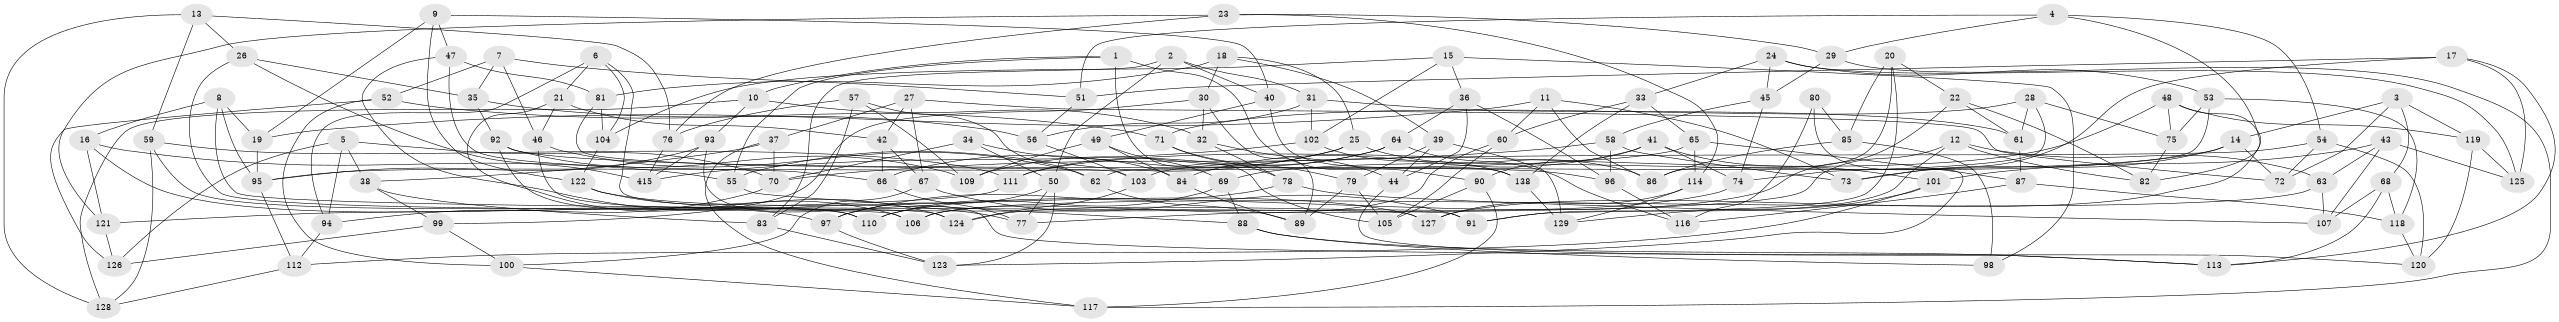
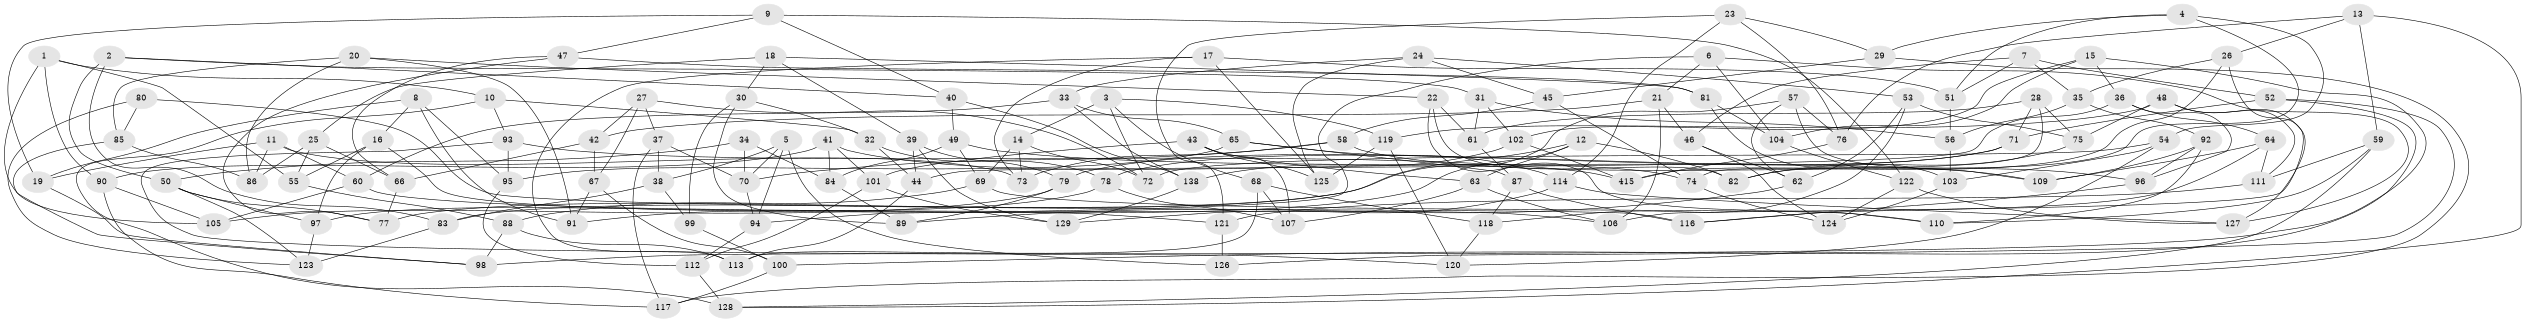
(257, 159) -> (251, 248)
(277, 245) -> none
